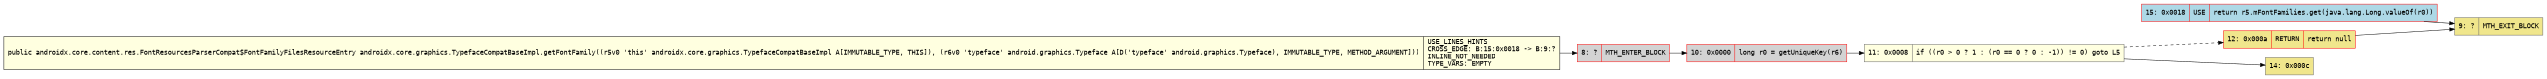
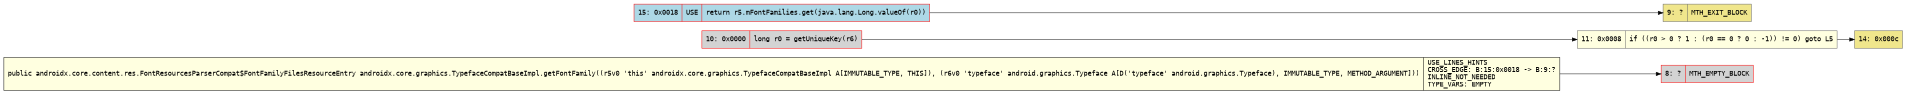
(2289, 40) -> none
(1635, 53) -> (1719, 74)
(1676, 53) -> none
